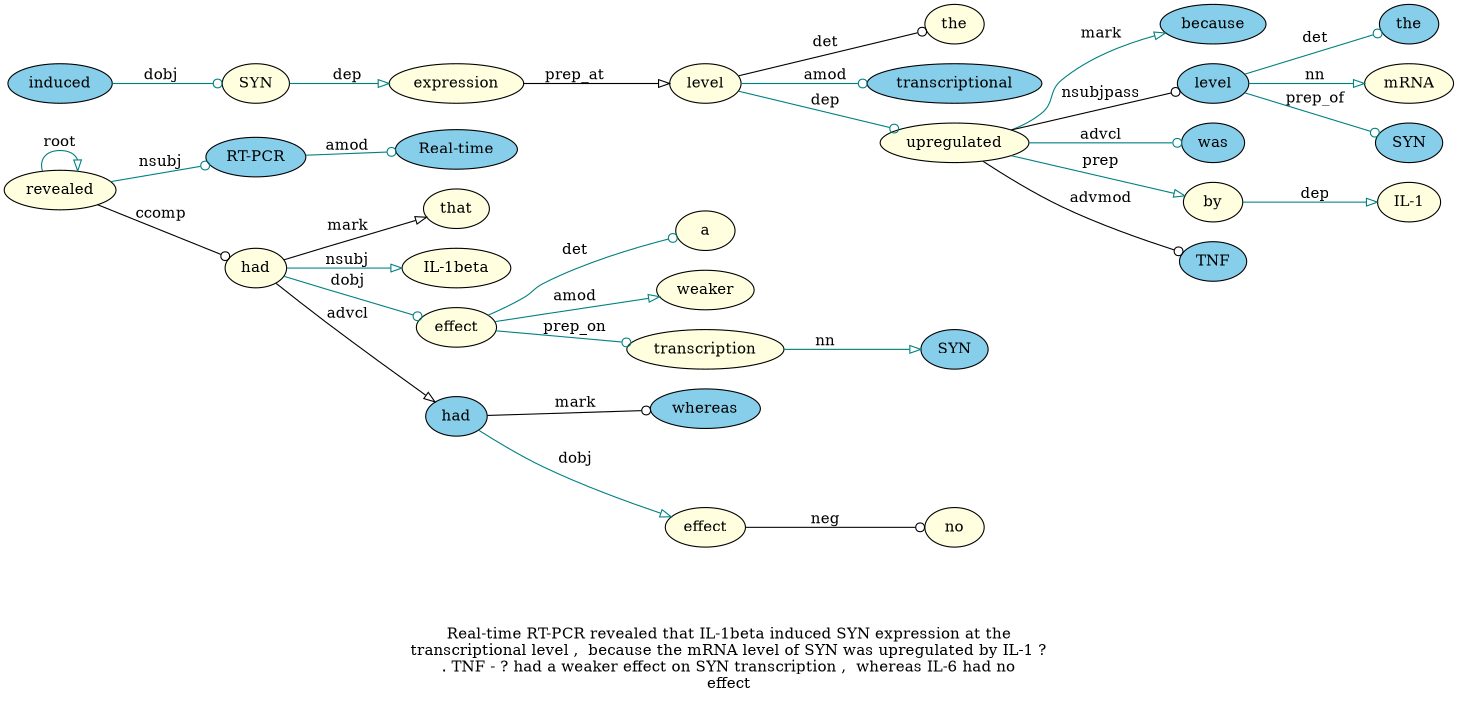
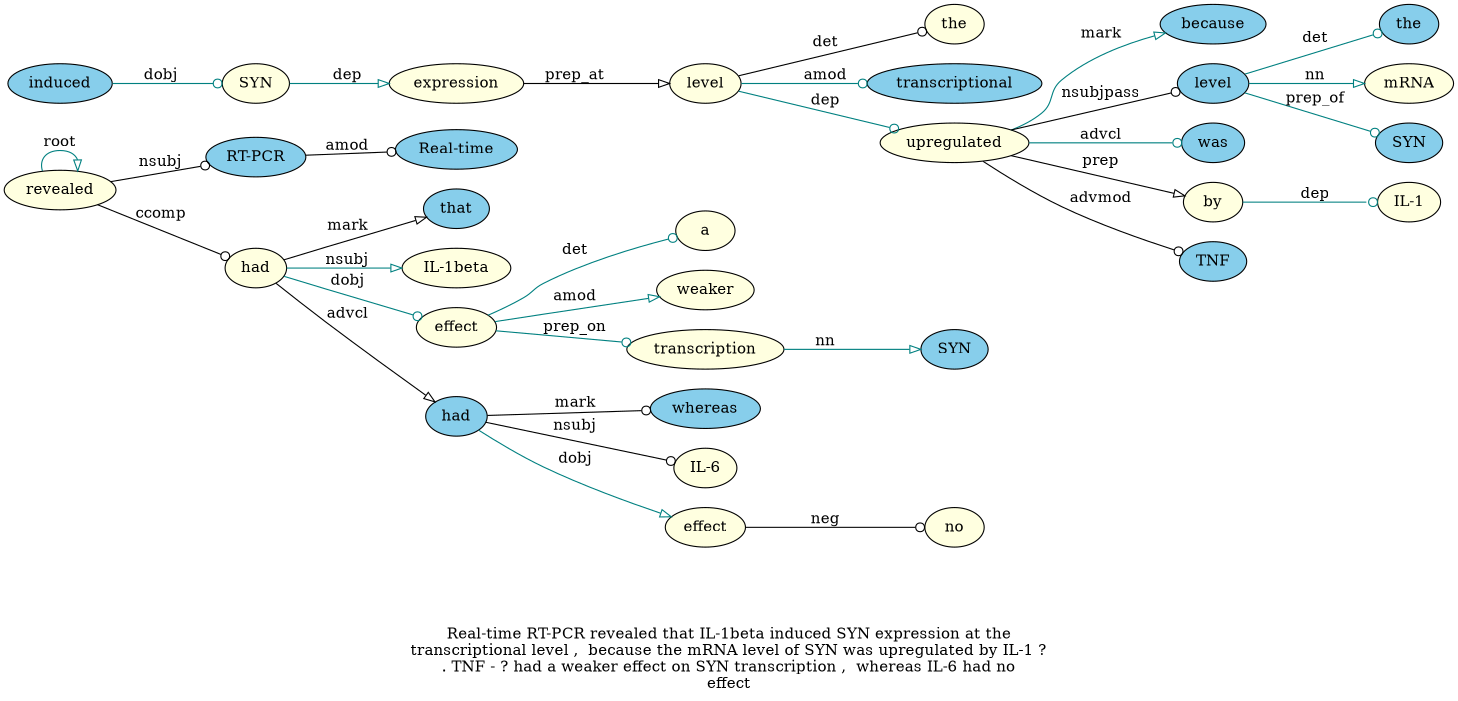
(347, 154) -> (347, 154)
(156, 174) -> (156, 174)
(1093, 175) -> (1093, 175)
(1305, 202) -> (1305, 202)
(456, 209) -> (456, 209)
none -> (705, 468)
